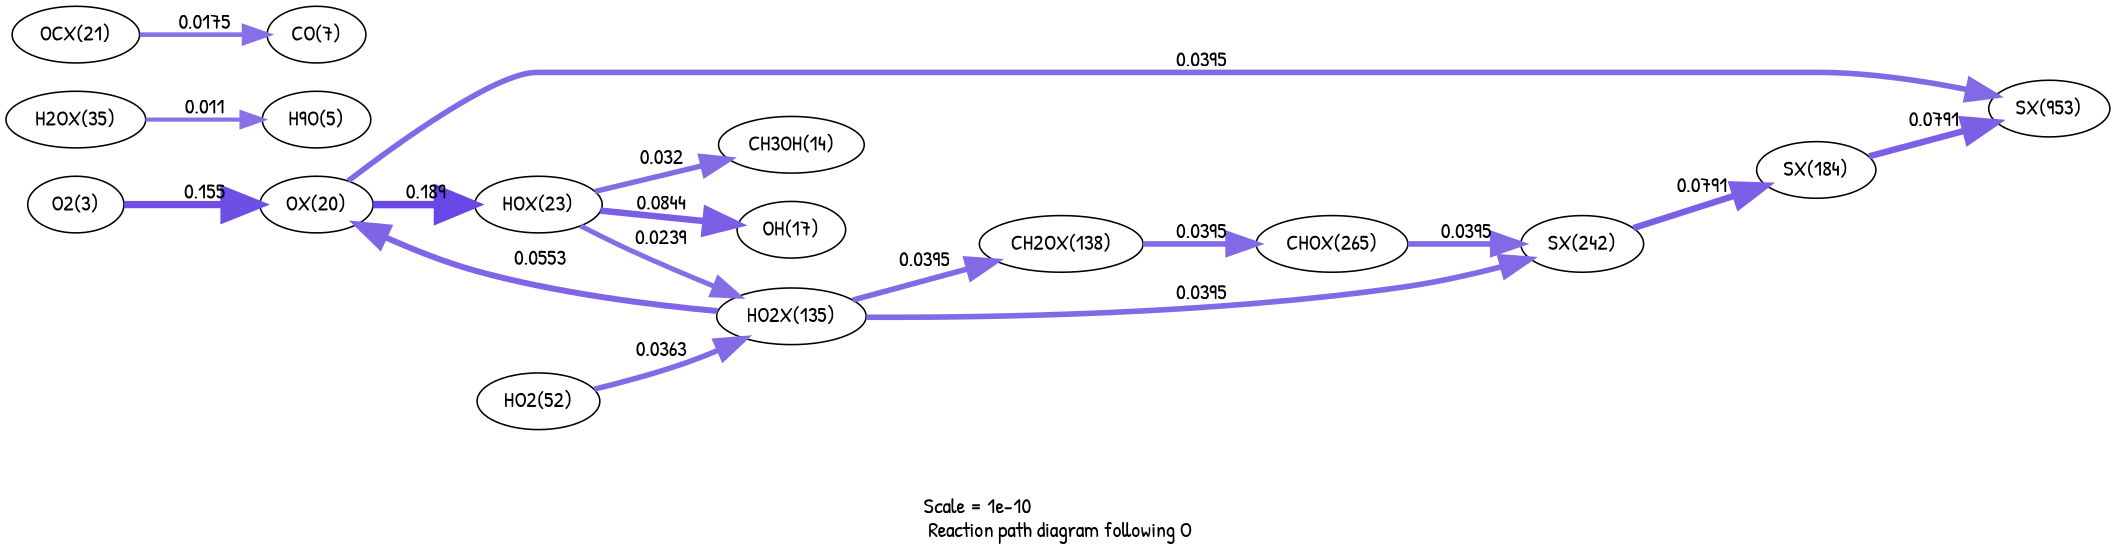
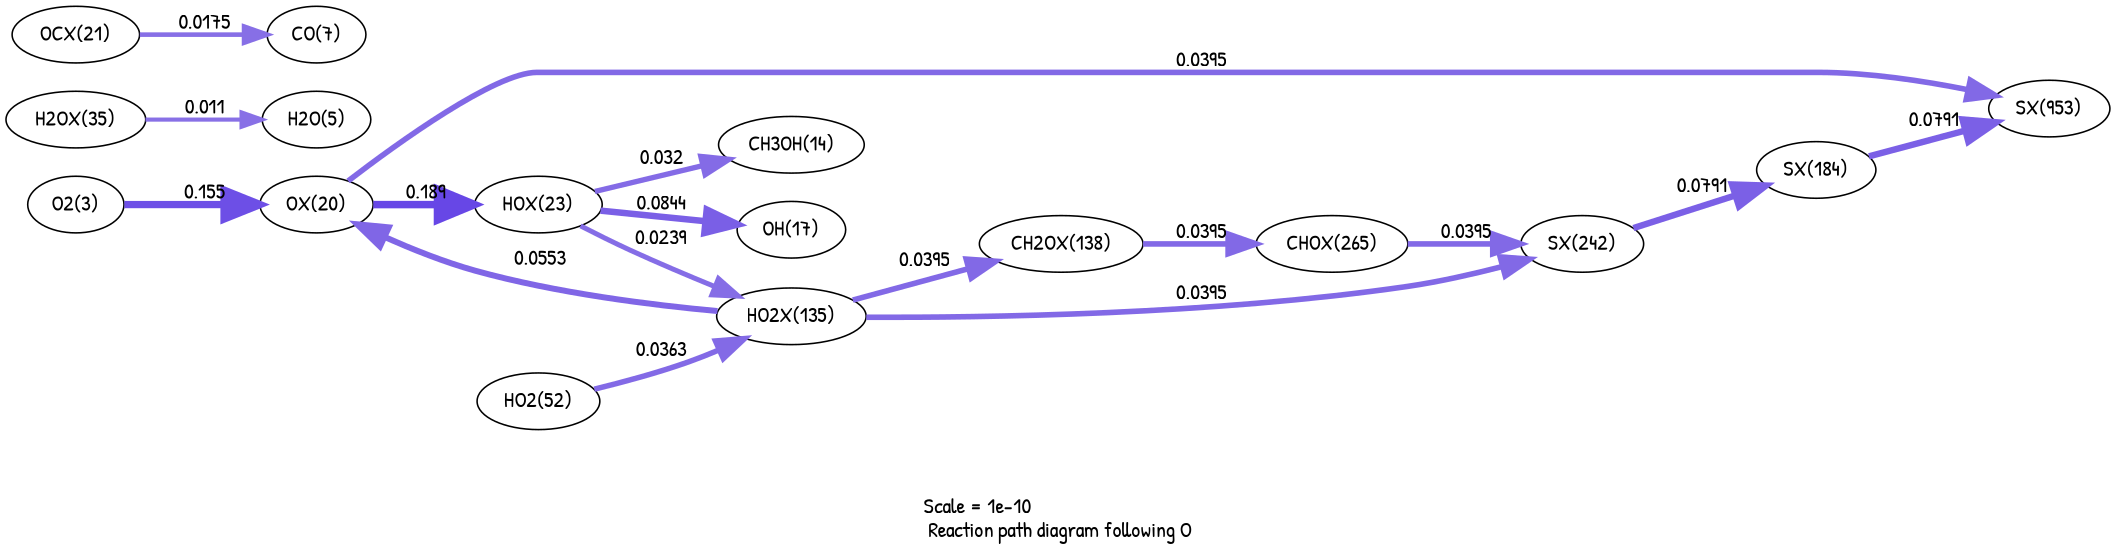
(317, 120) -> (317, 120)
